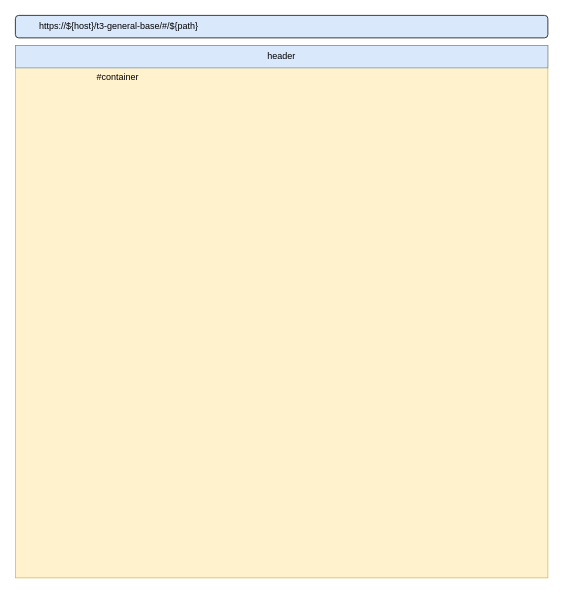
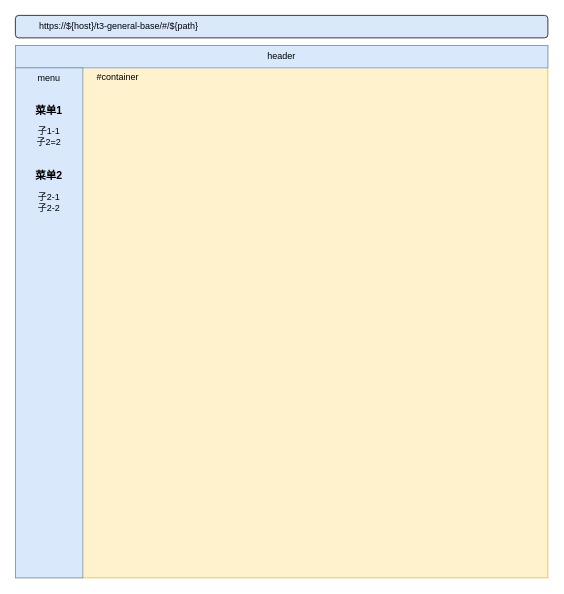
none -> (49, 323)
